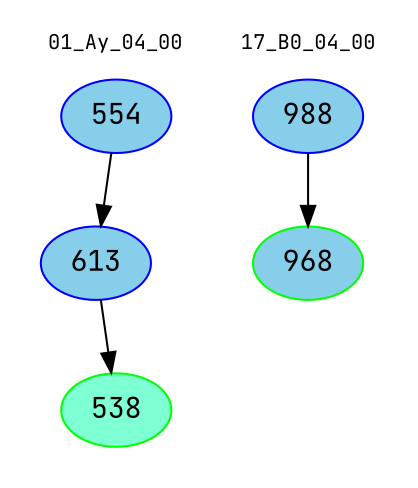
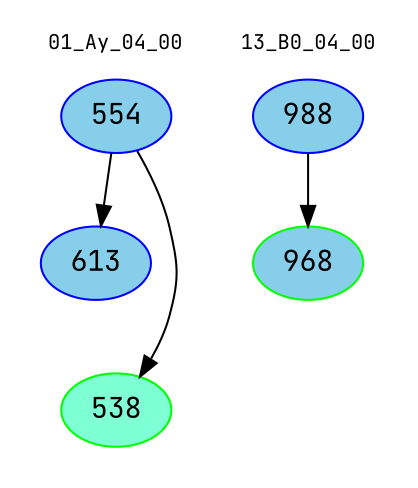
(309, 44) -> (309, 44)
(105, 326) -> (175, 253)
